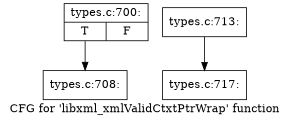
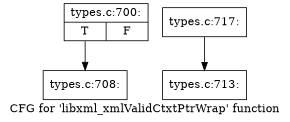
(205, 50) -> (205, 50)
